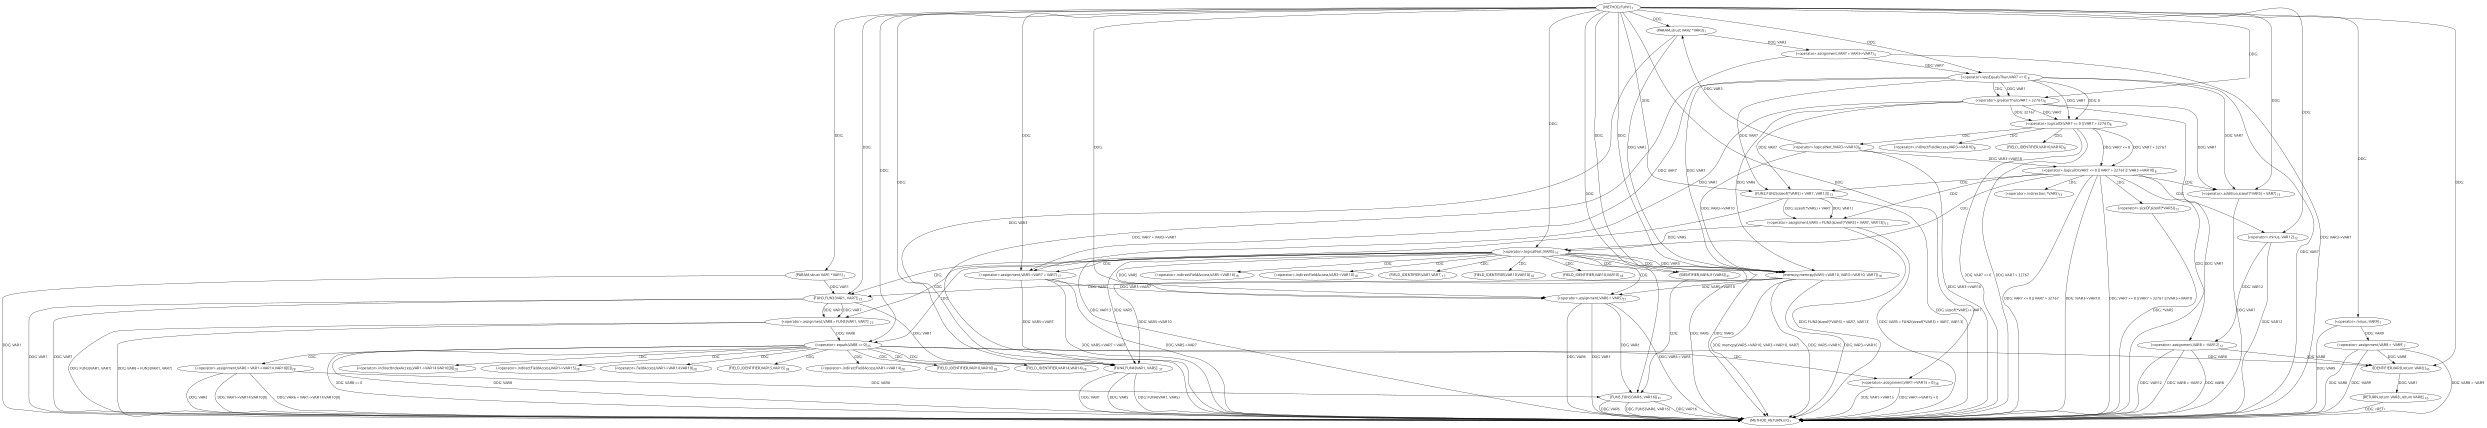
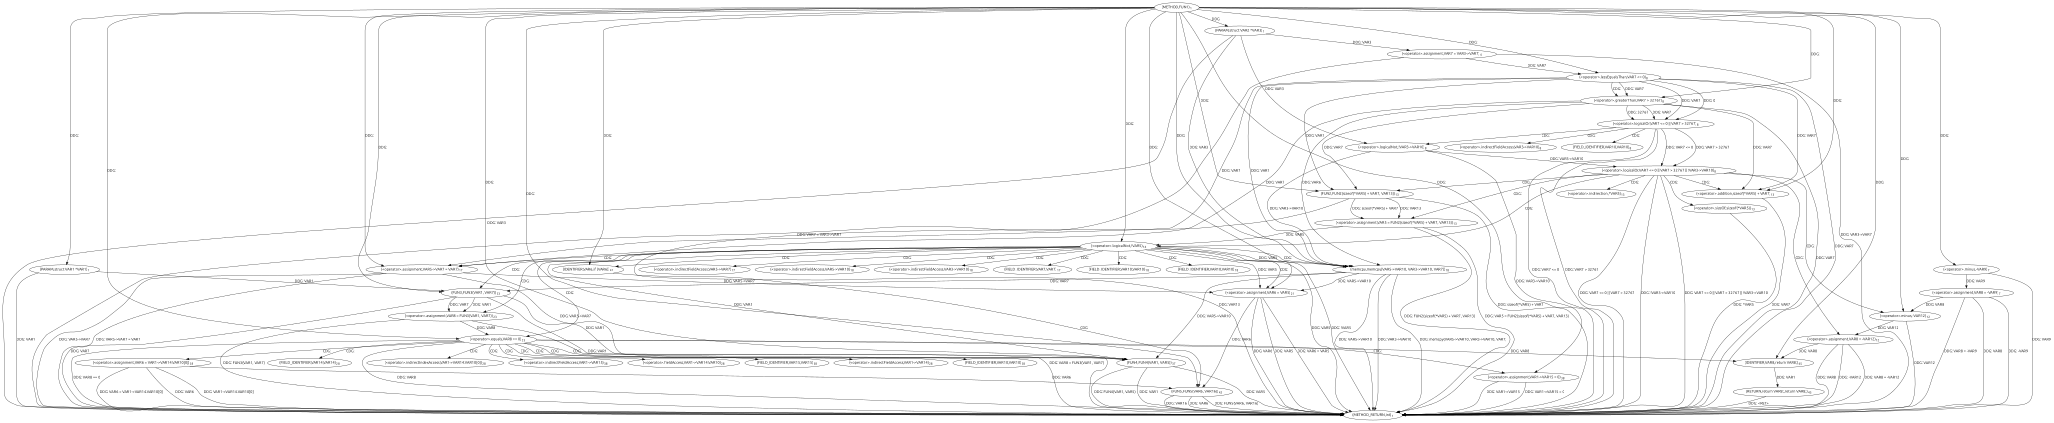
(1724, 111) -> (1284, 110)
none -> (694, 270)
(2385, 356) -> (1927, 302)
